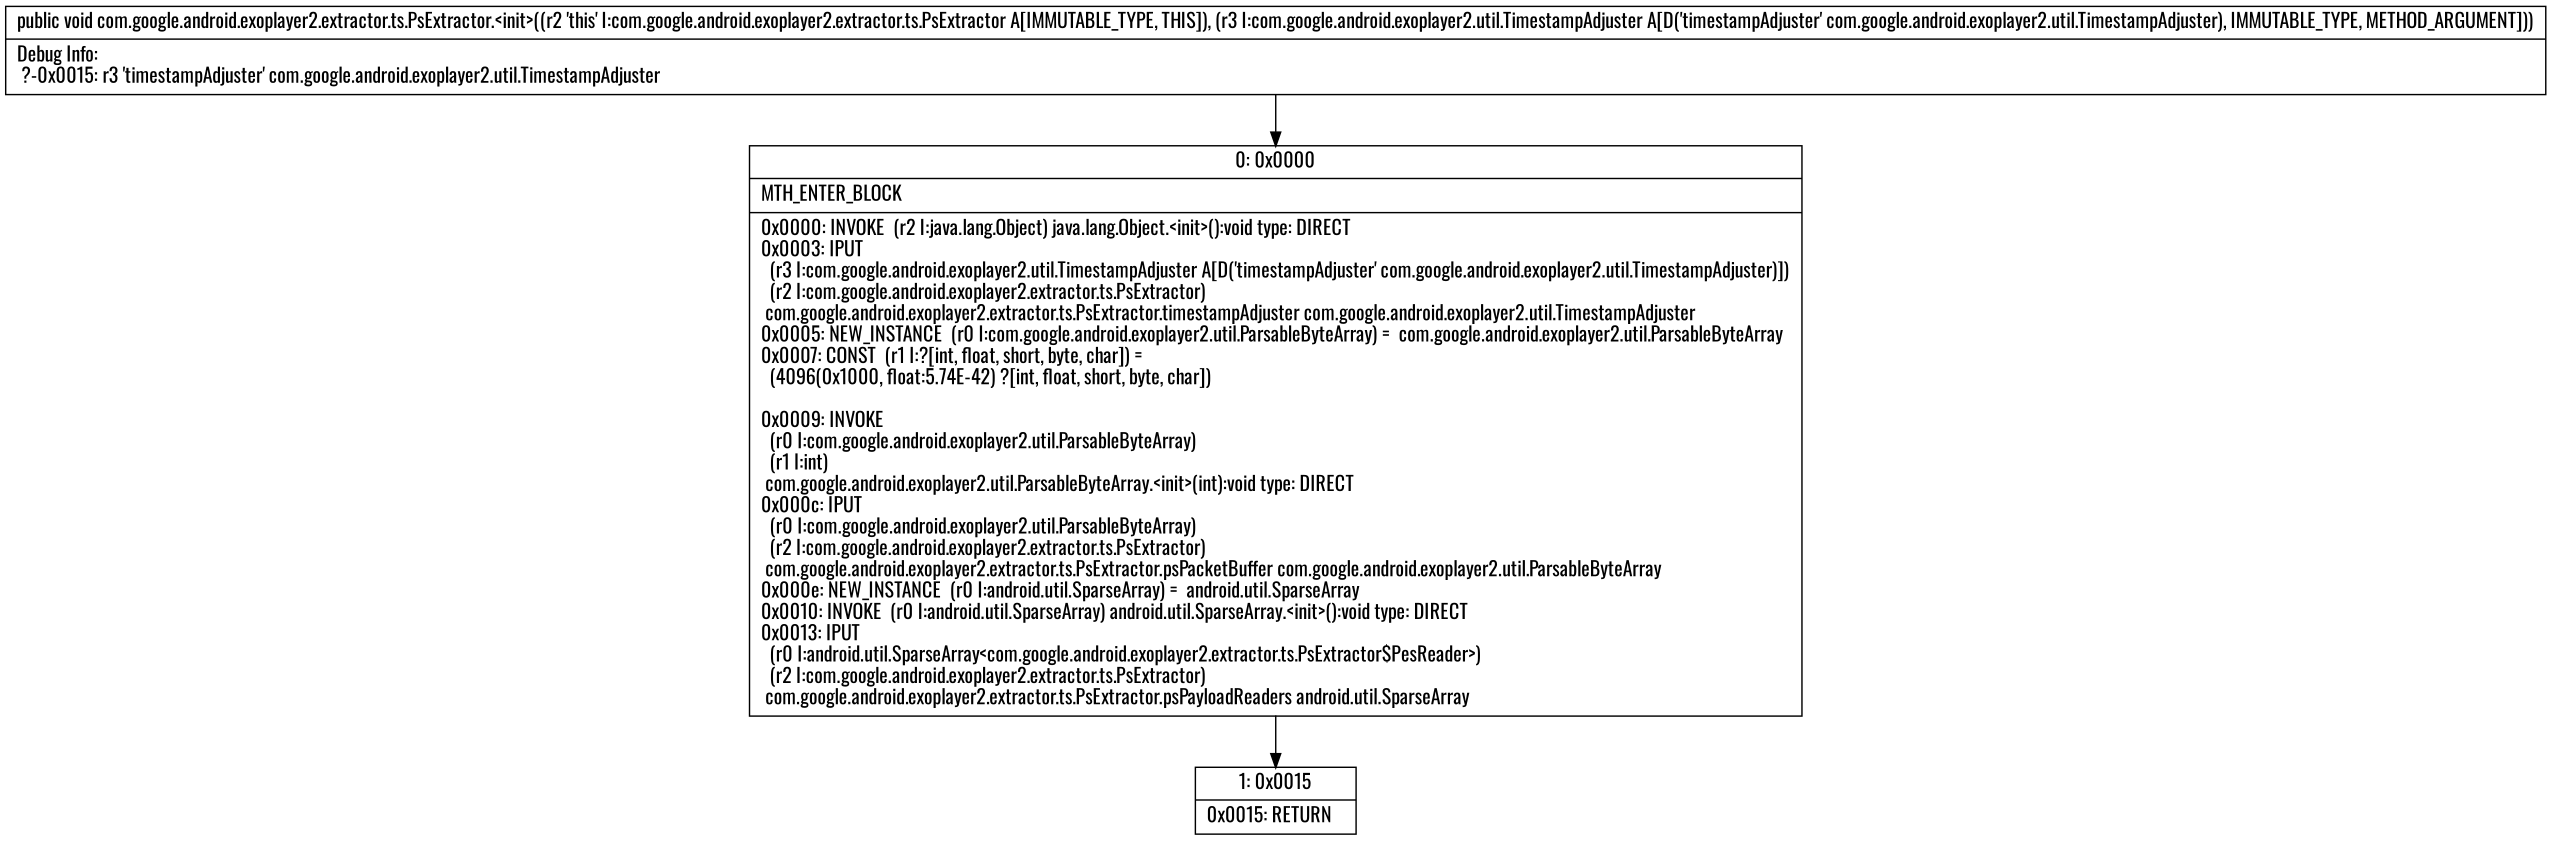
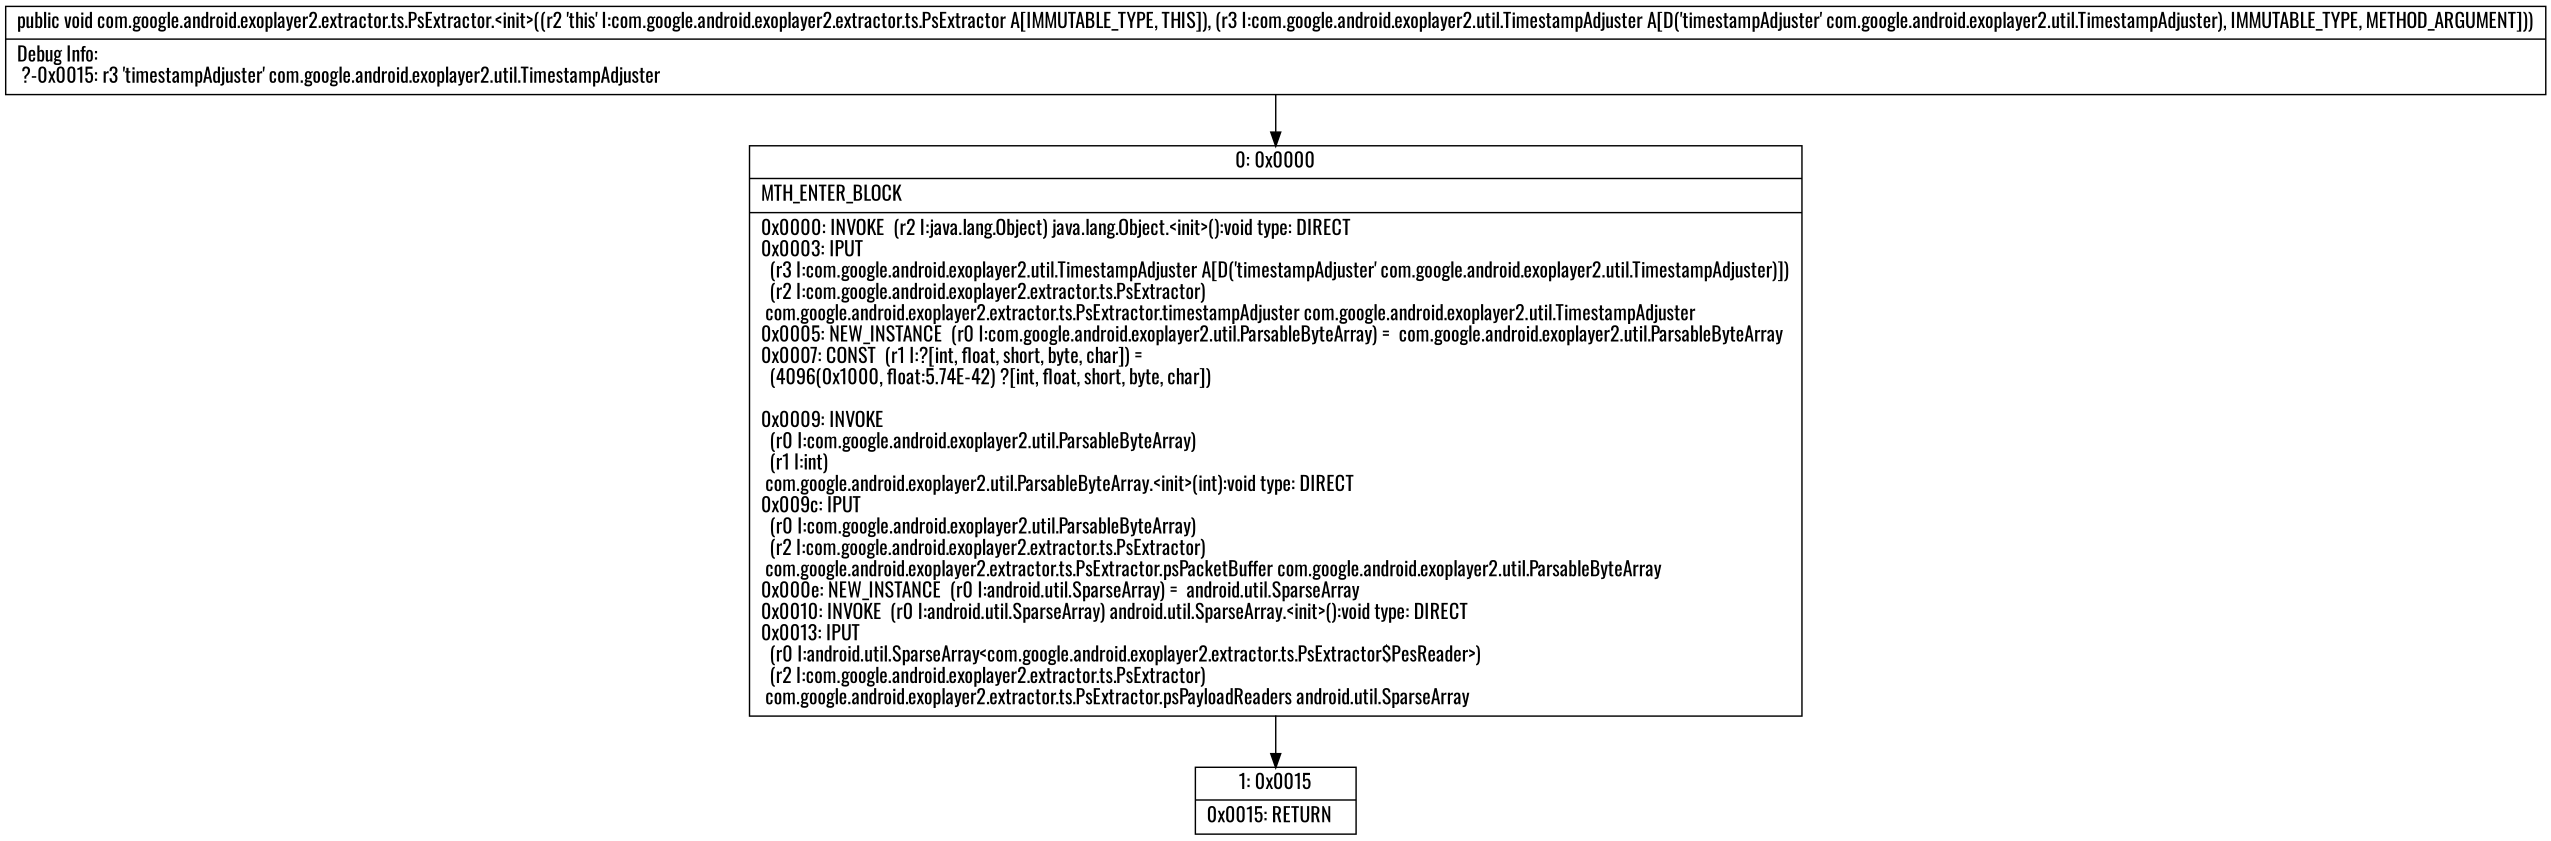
(816, 506) -> (816, 506)
